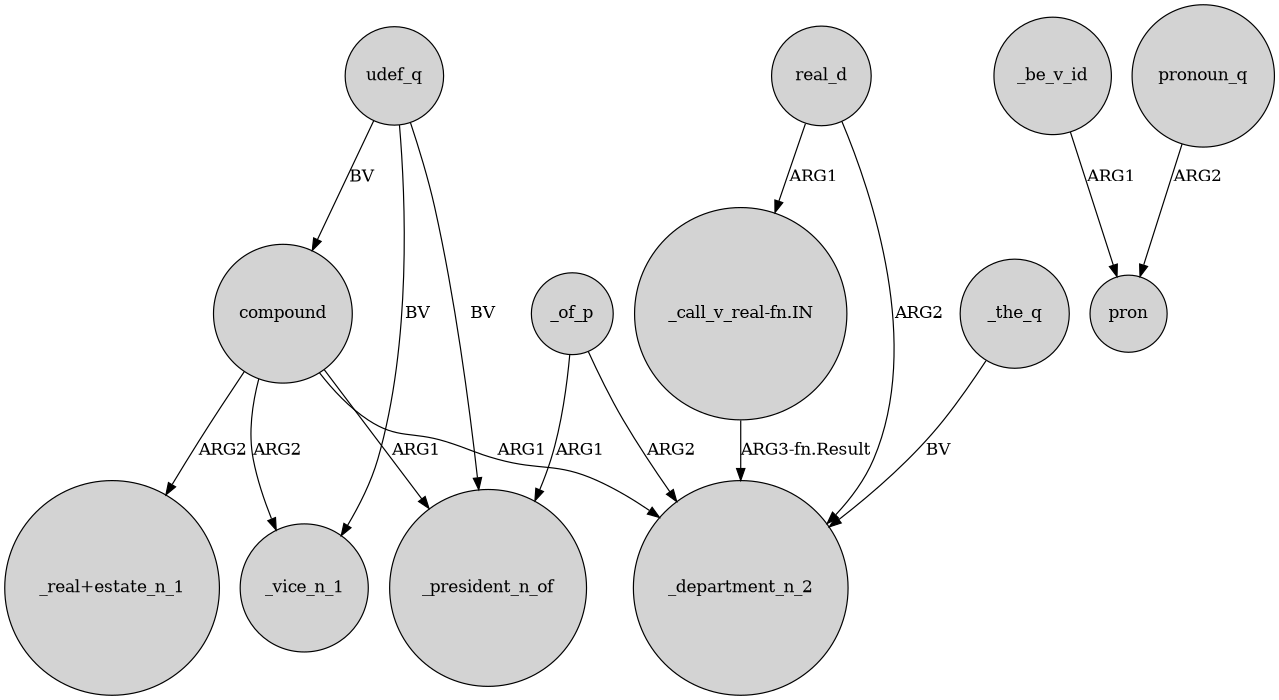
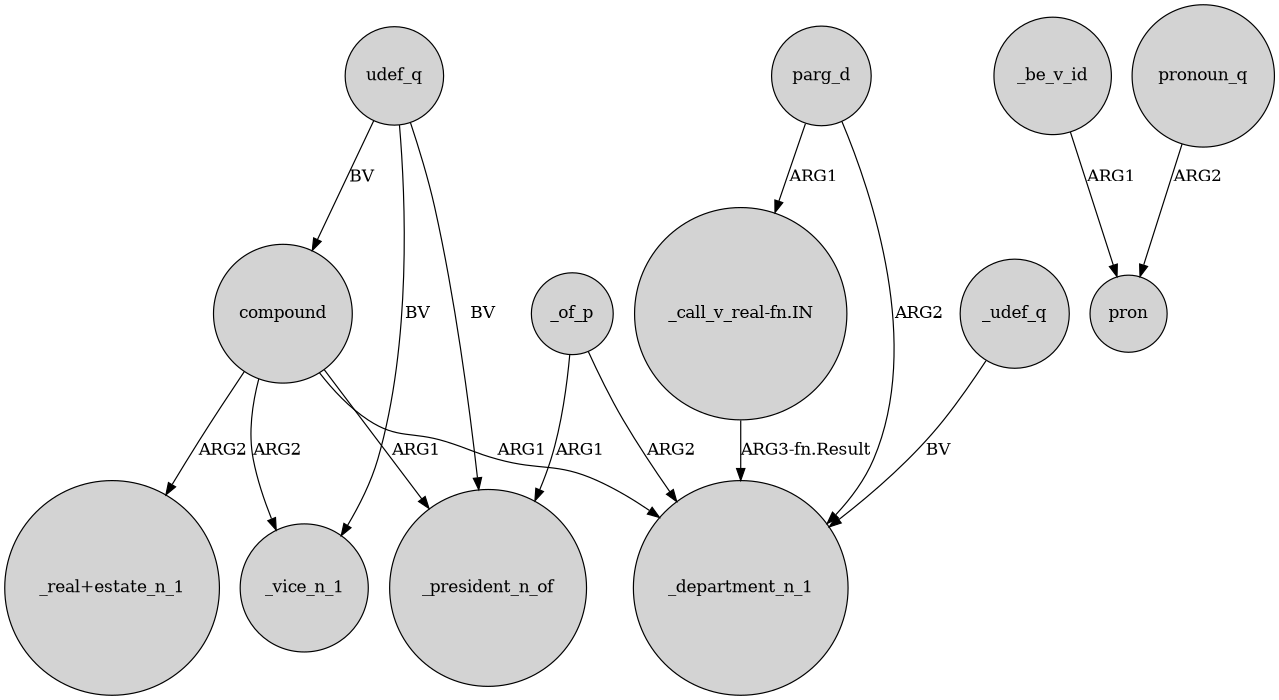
(821, 76) -> (821, 76)
(1015, 314) -> (1015, 314)
(741, 588) -> (741, 588)
